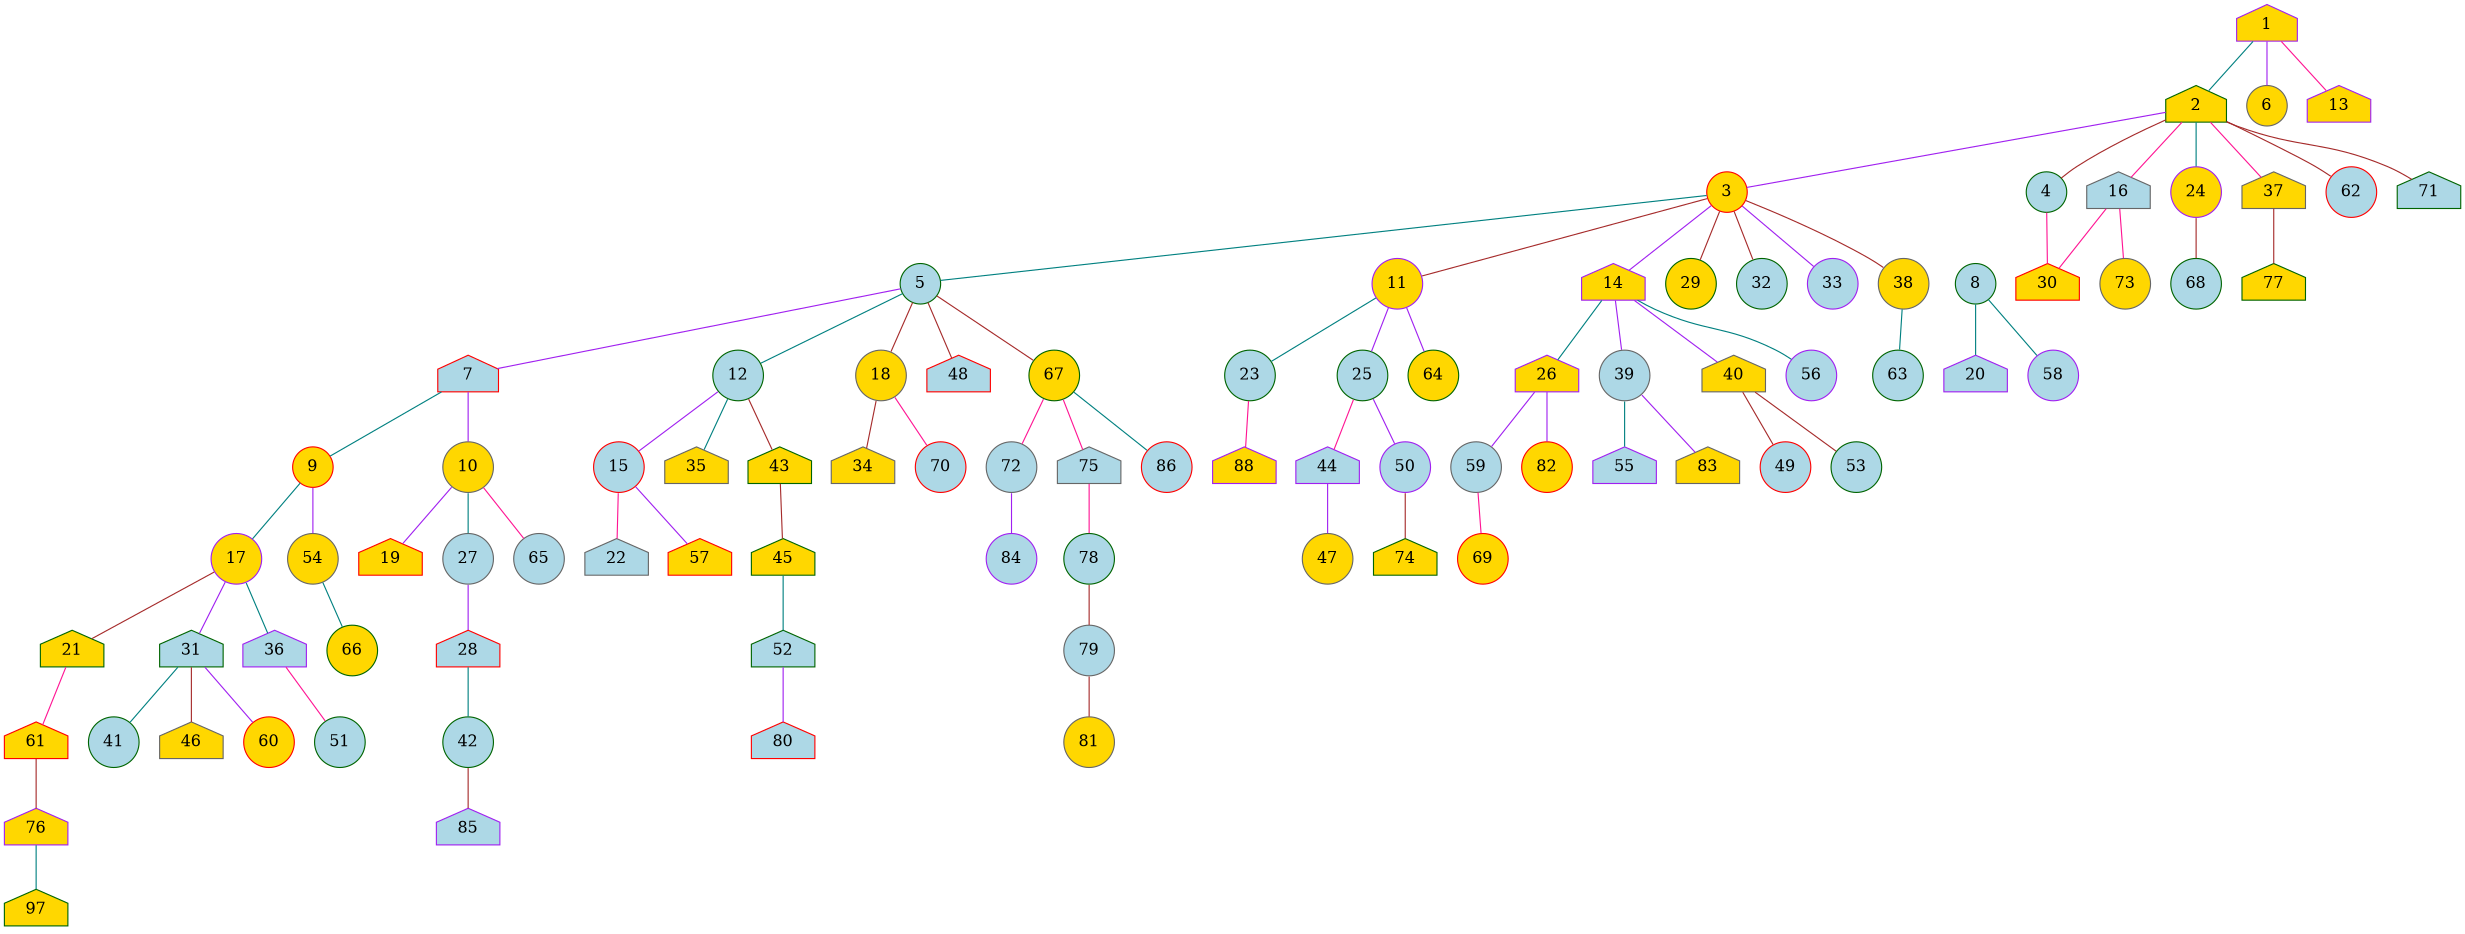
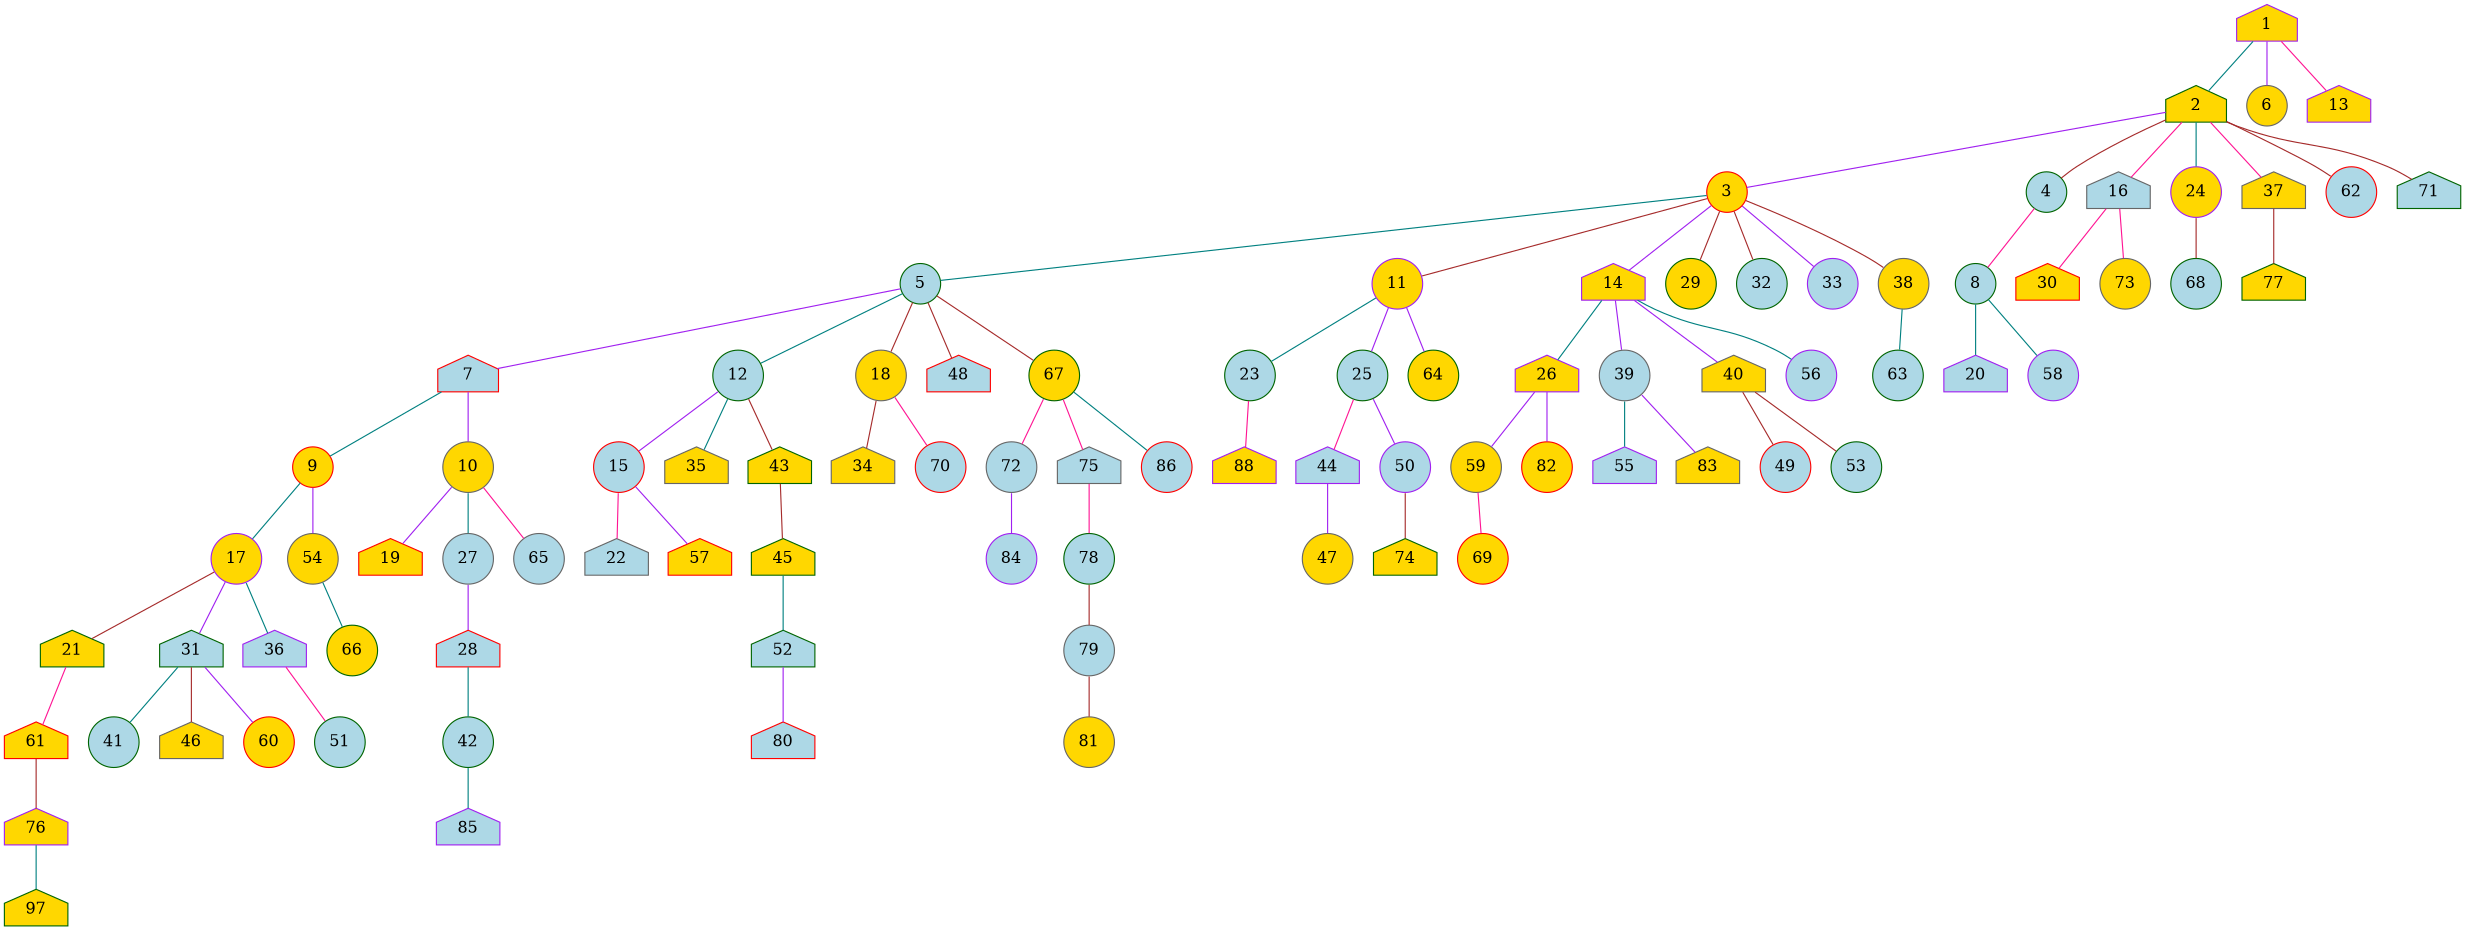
(2047, 238) -> (2011, 238)
(1476, 467) -> (1476, 467)
(468, 788) -> (468, 788)
